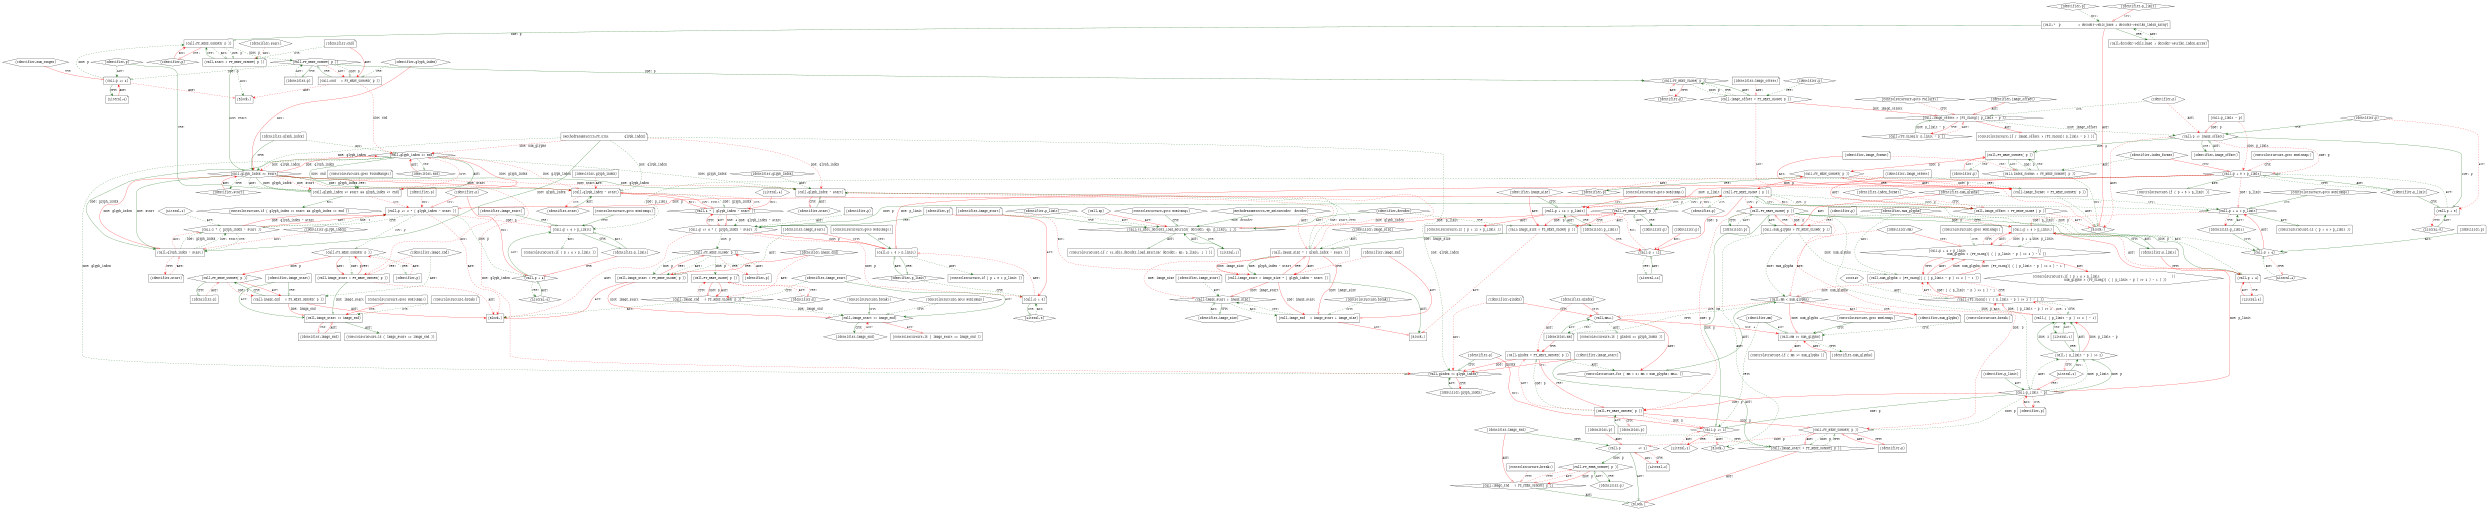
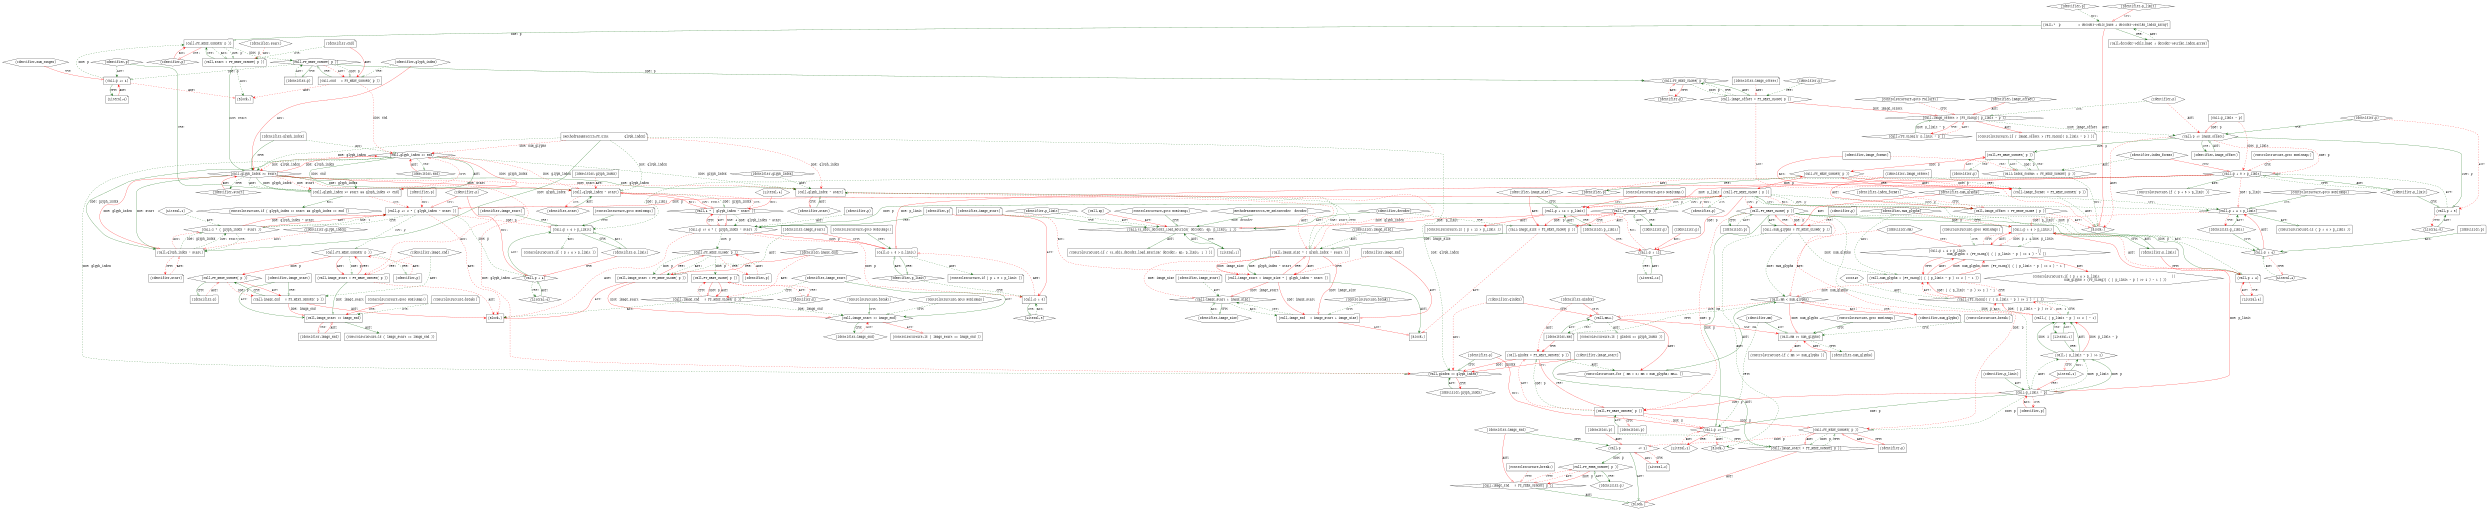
(360, 174) -> none
(1750, 328) -> (1750, 328)
